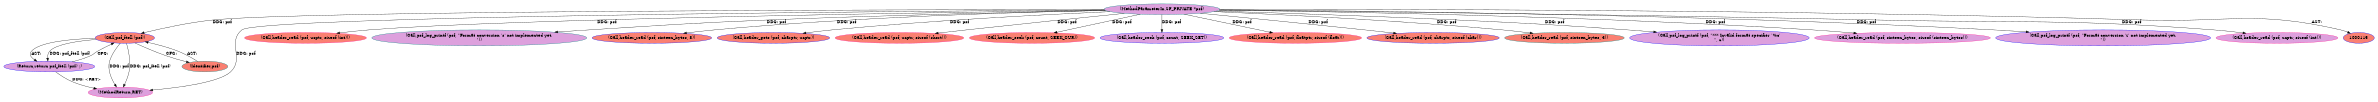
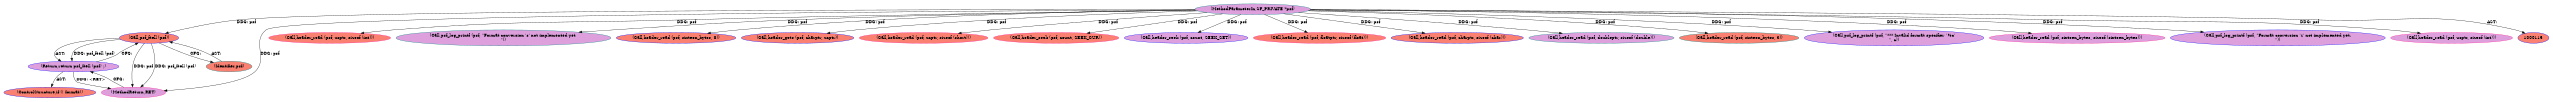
none -> (1601, 38)
none -> (109, 79)
none -> (50, 92)
